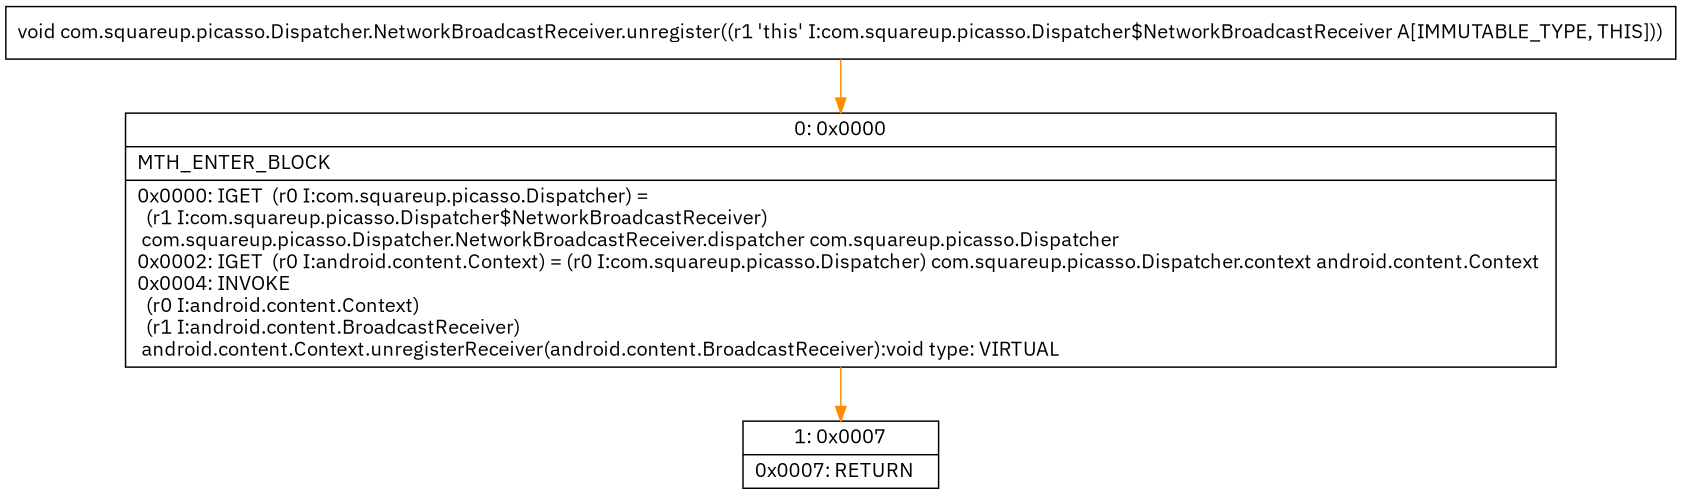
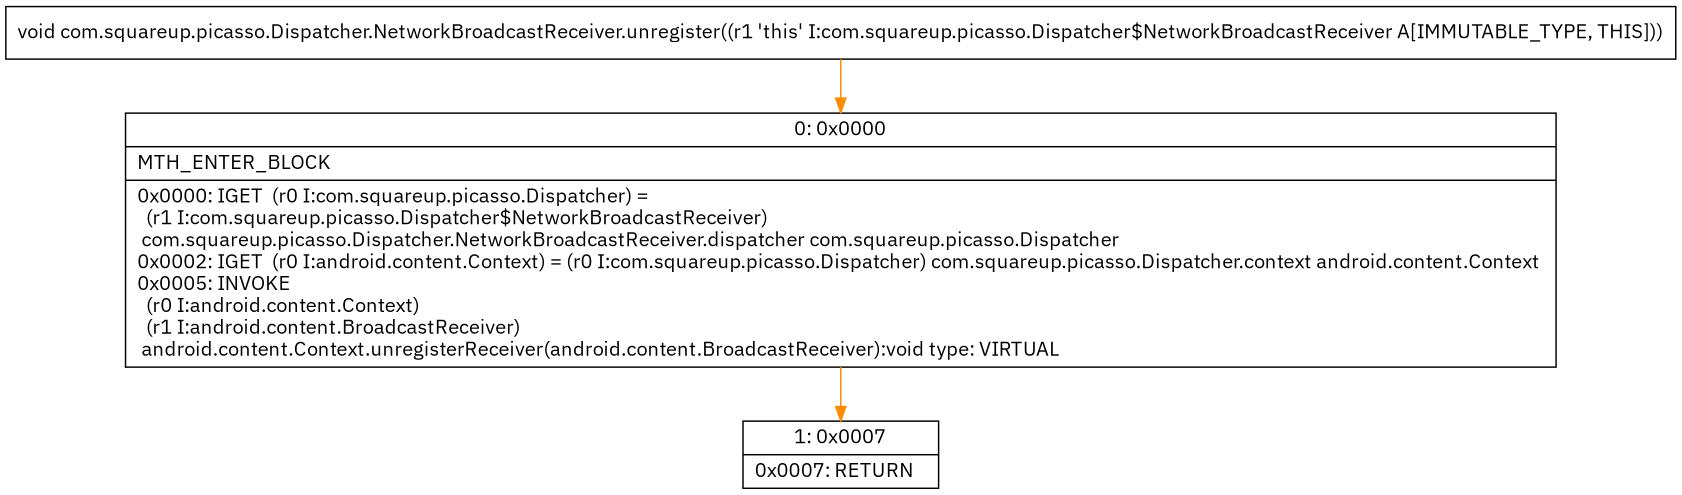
(219, 284) -> (219, 284)
